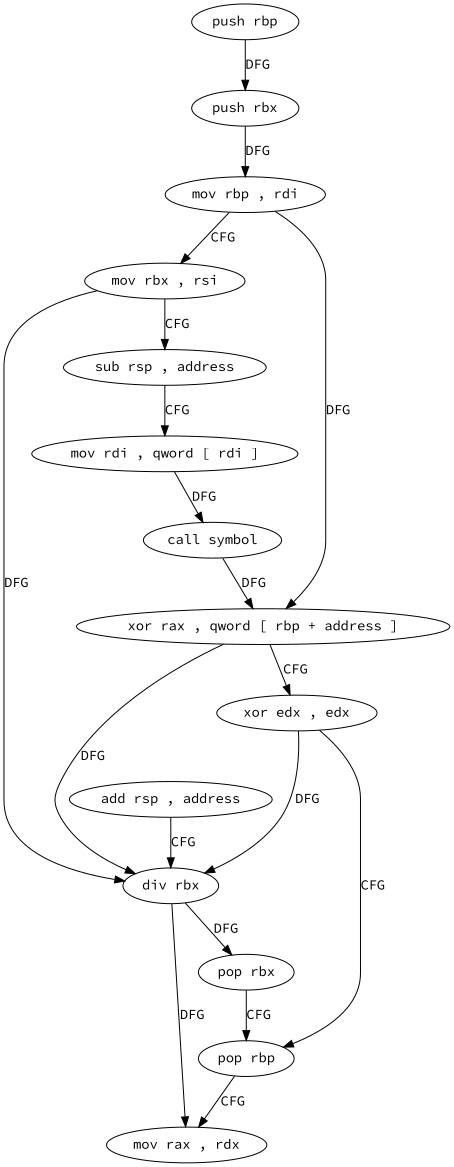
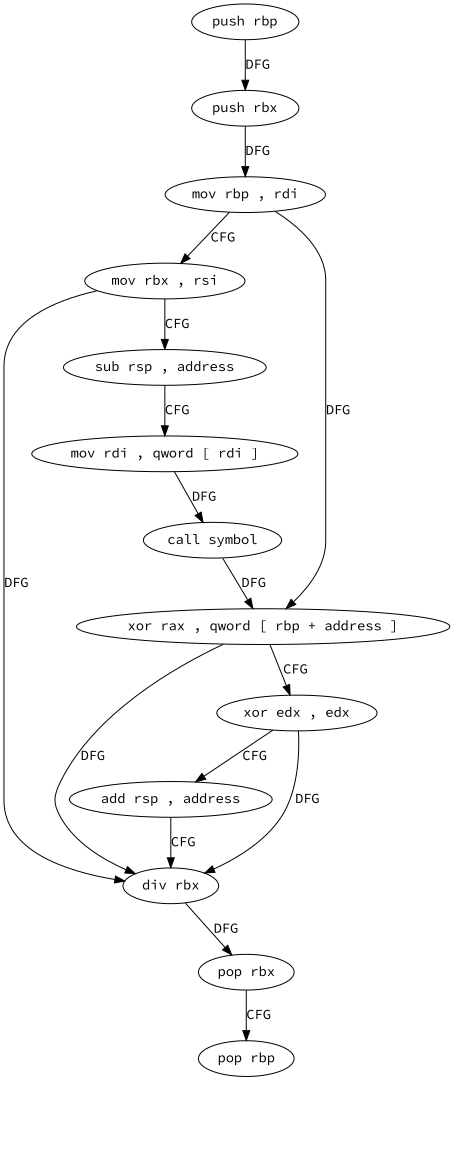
(360, 897) -> (238, 753)
(187, 1145) -> none
